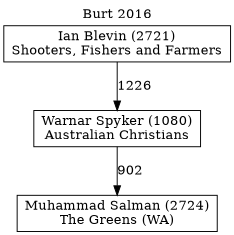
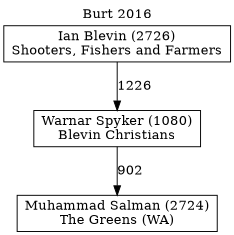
(117, 44) -> (117, 44)
(117, 129) -> (117, 129)
